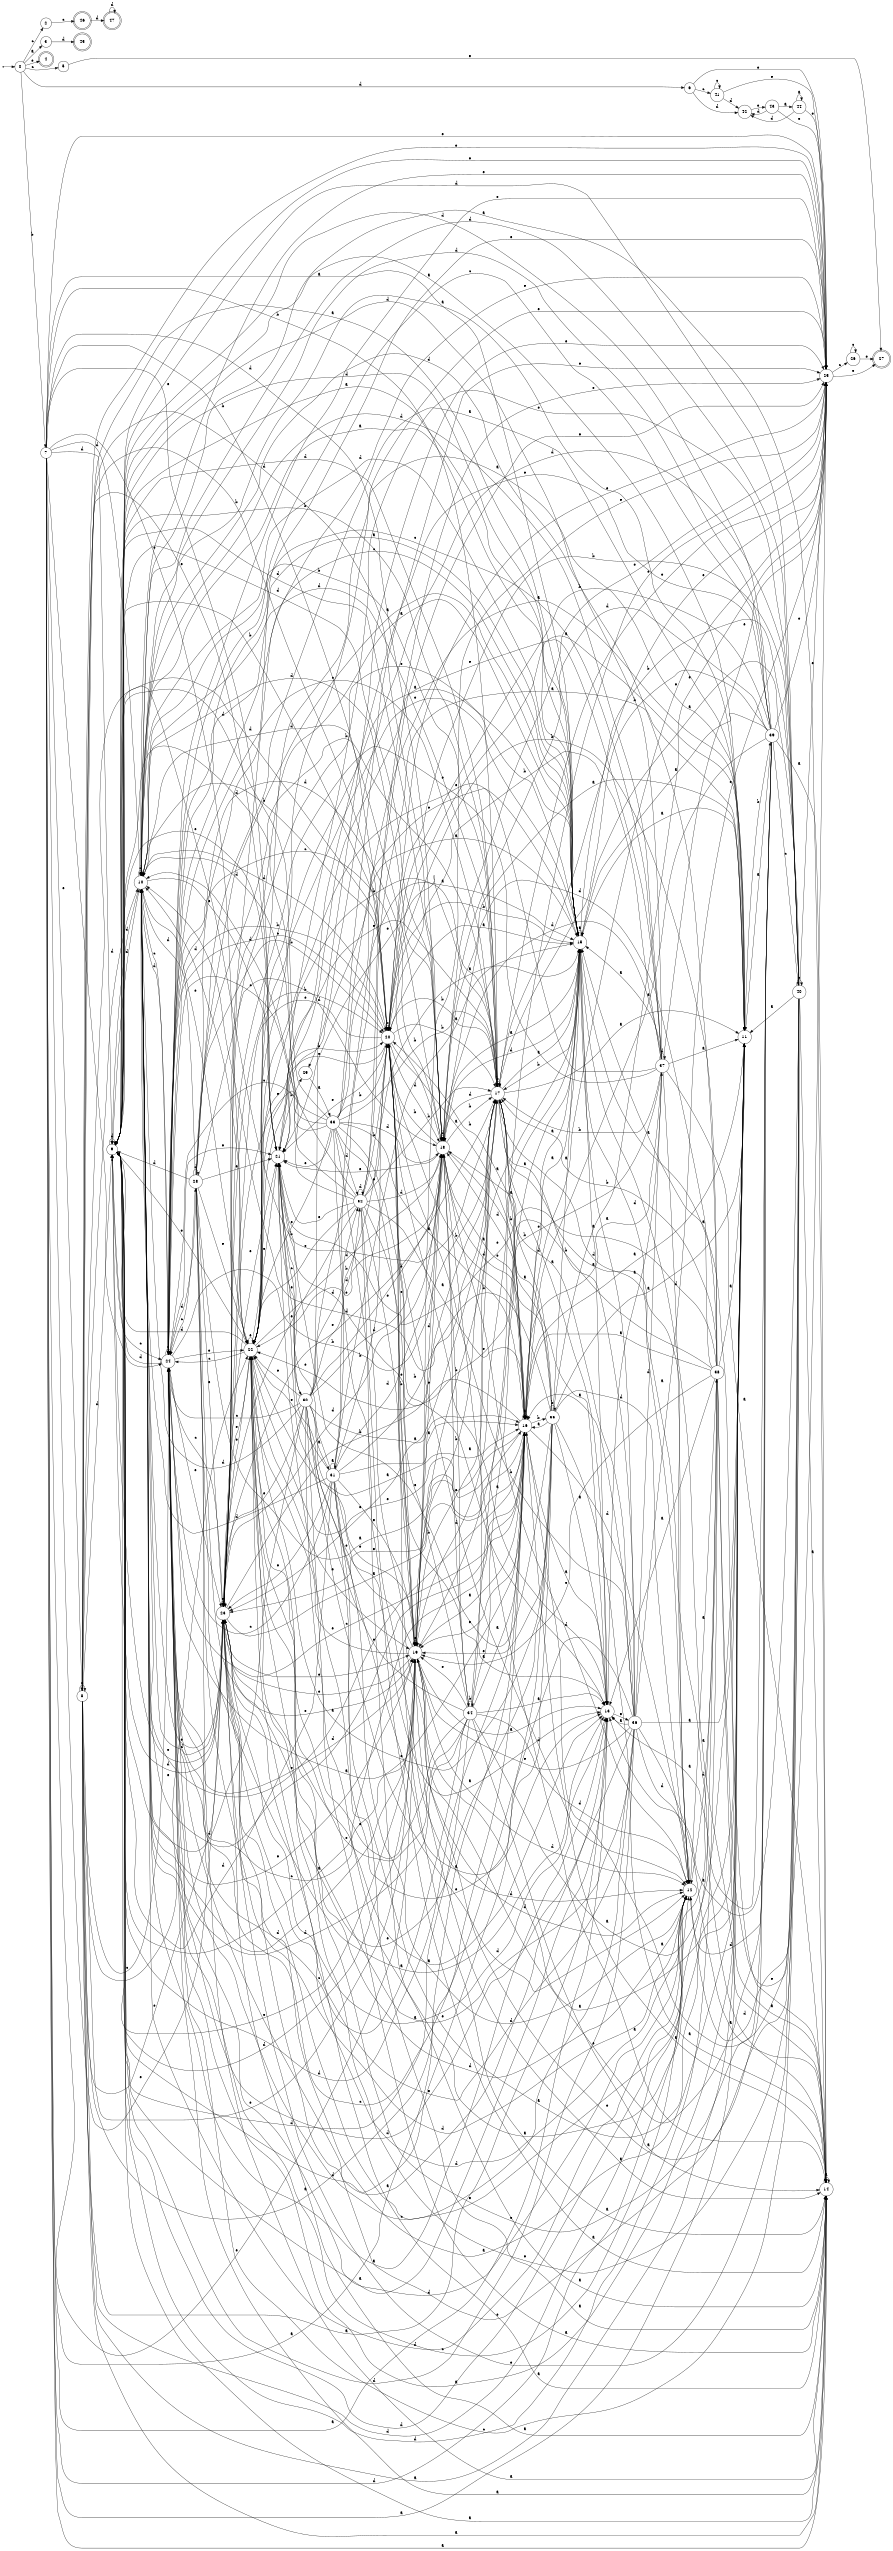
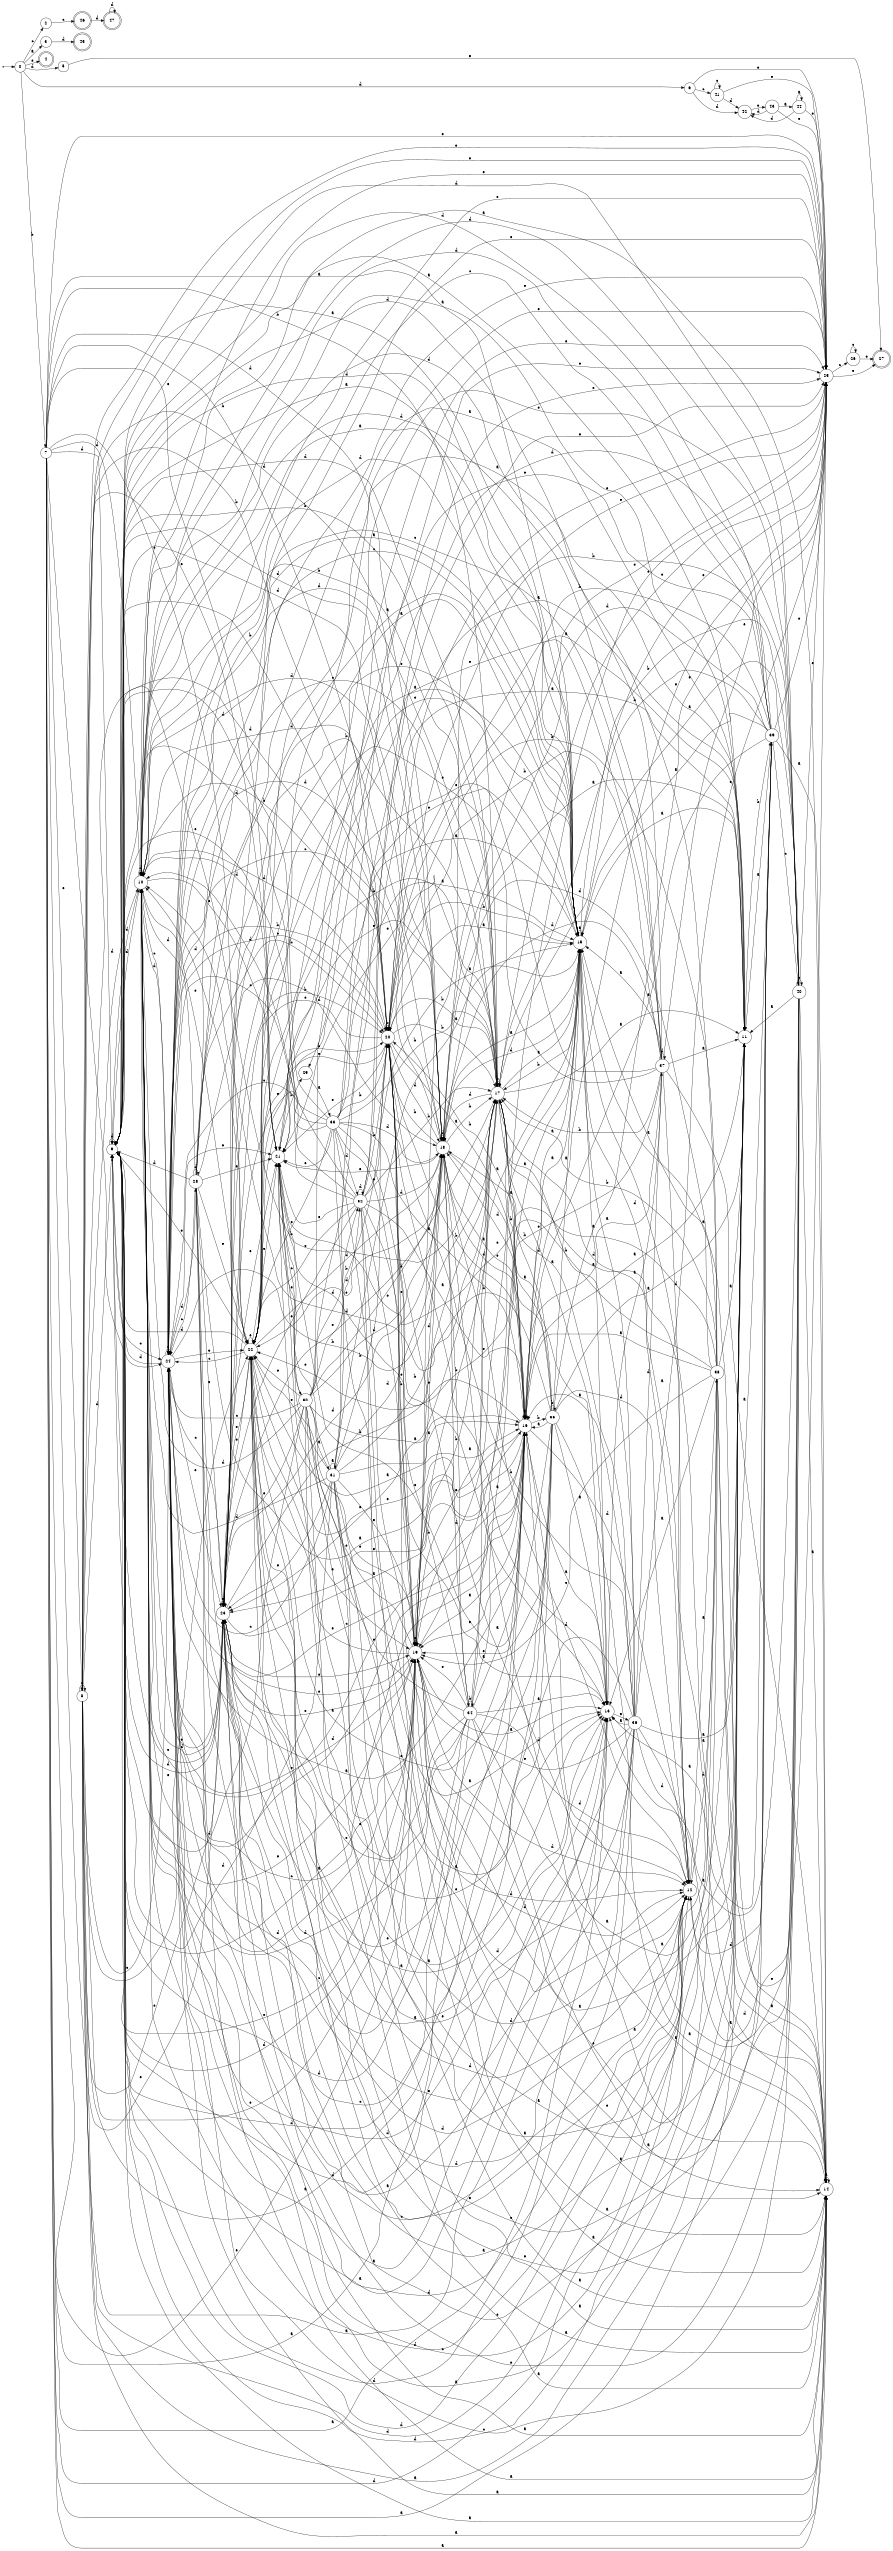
(33, 67) -> (33, 67)
(732, 1555) -> (753, 1281)
